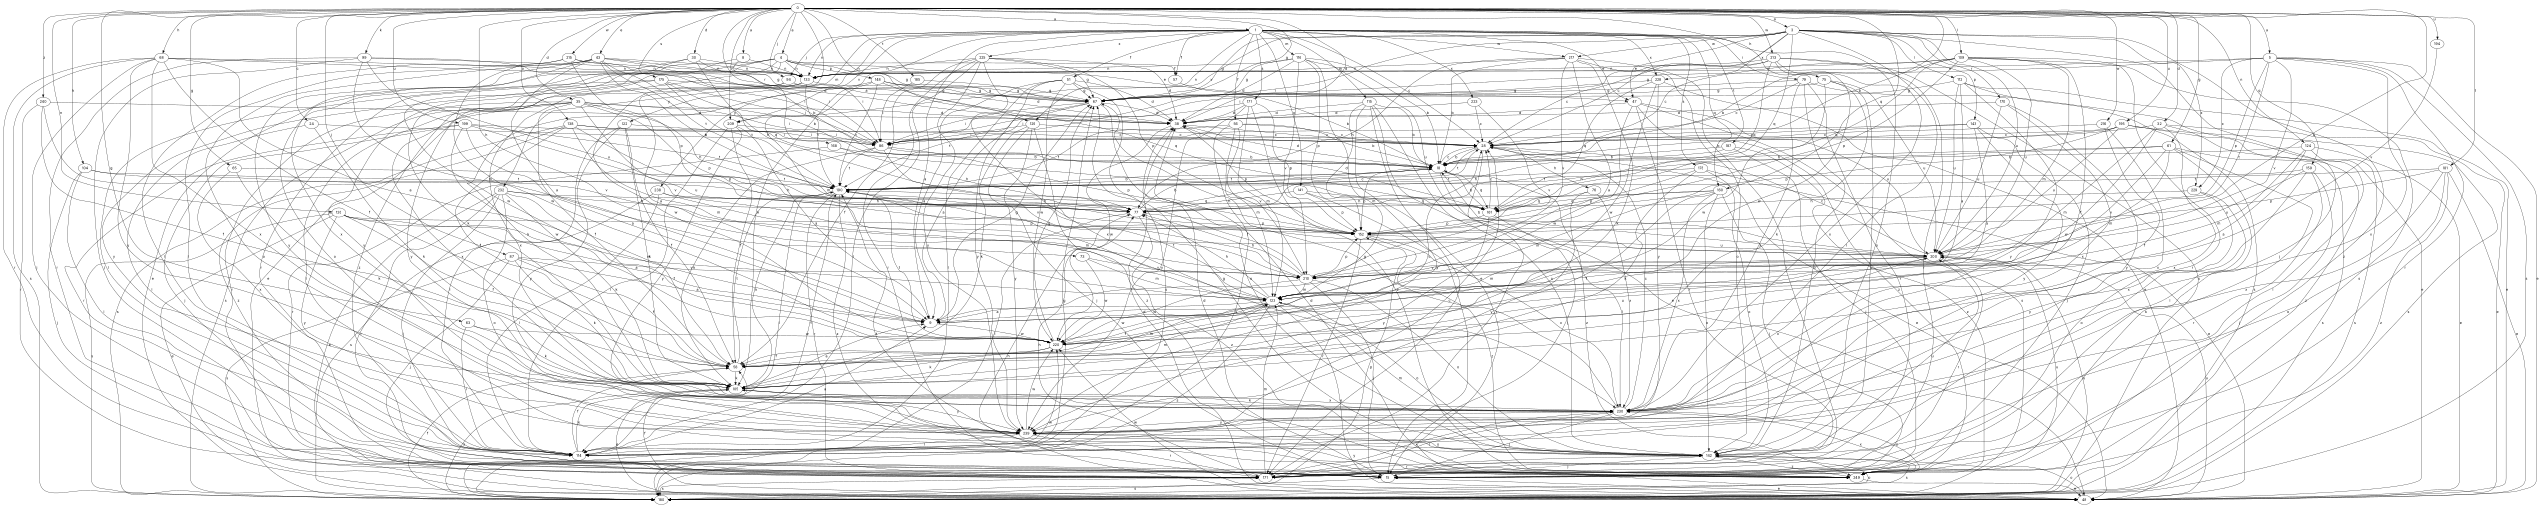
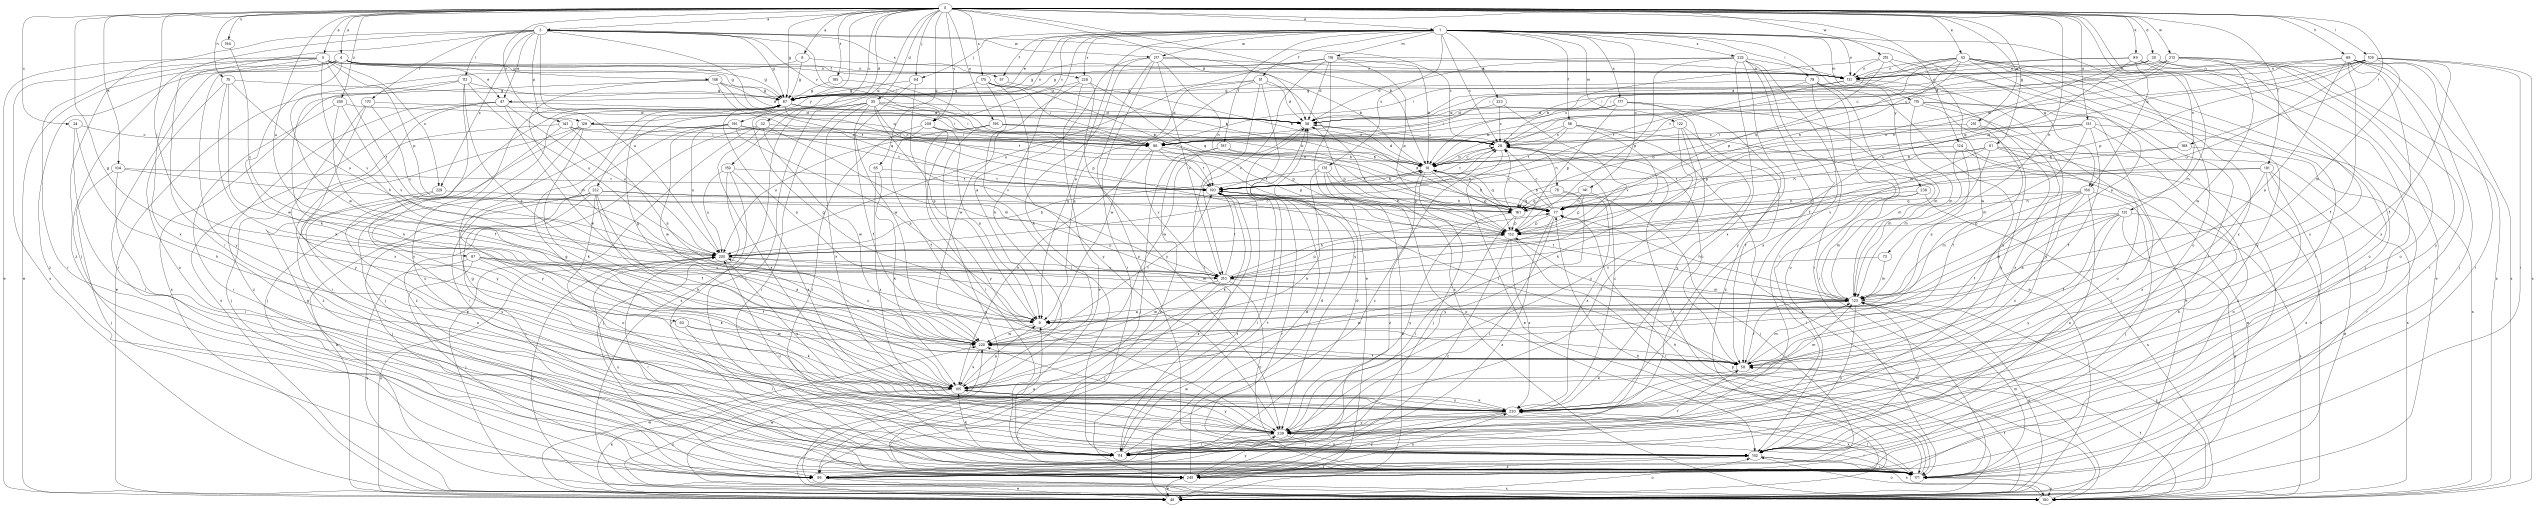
(1587, 279) -> (1336, 389)
(1104, 305) -> none
(1388, 478) -> (819, 478)
